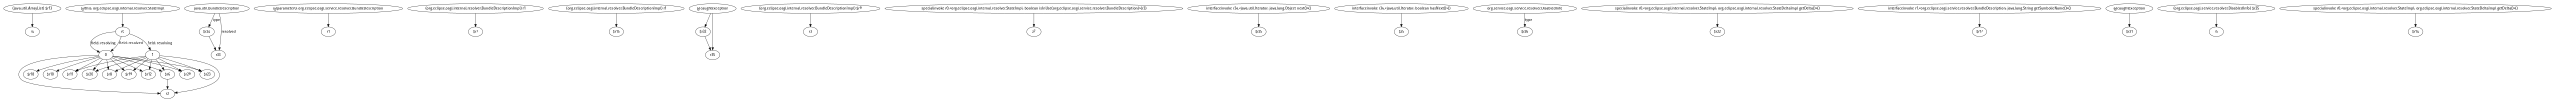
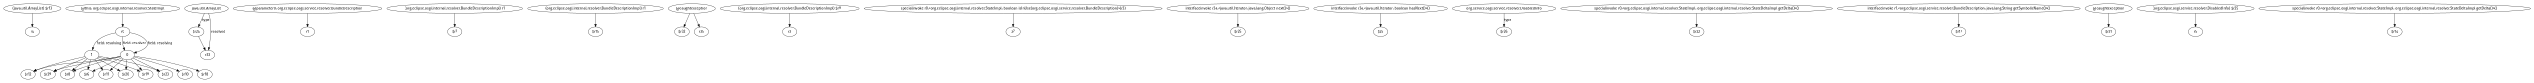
(217, 9) -> (206, 9)
(707, 42) -> none
(168, 94) -> none
